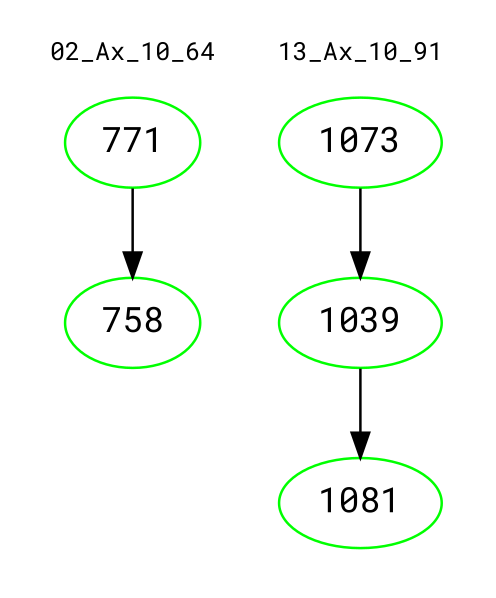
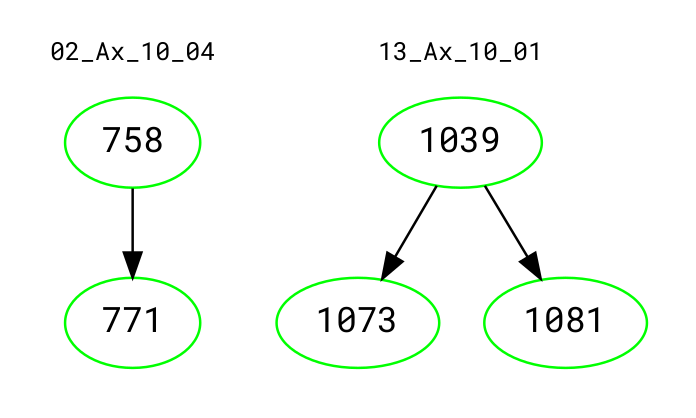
(134, 54) -> (134, 54)
(362, 54) -> (462, 54)
(133, 220) -> (133, 220)
(360, 220) -> (416, 221)
